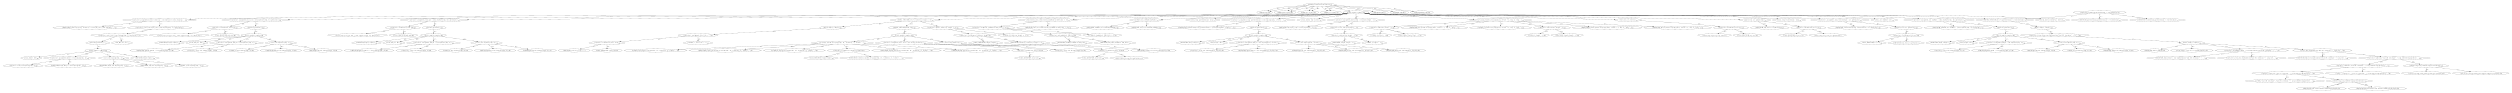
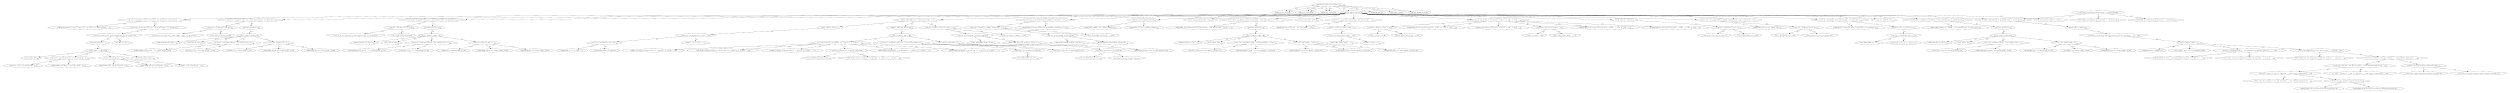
(1265, 12) -> none
